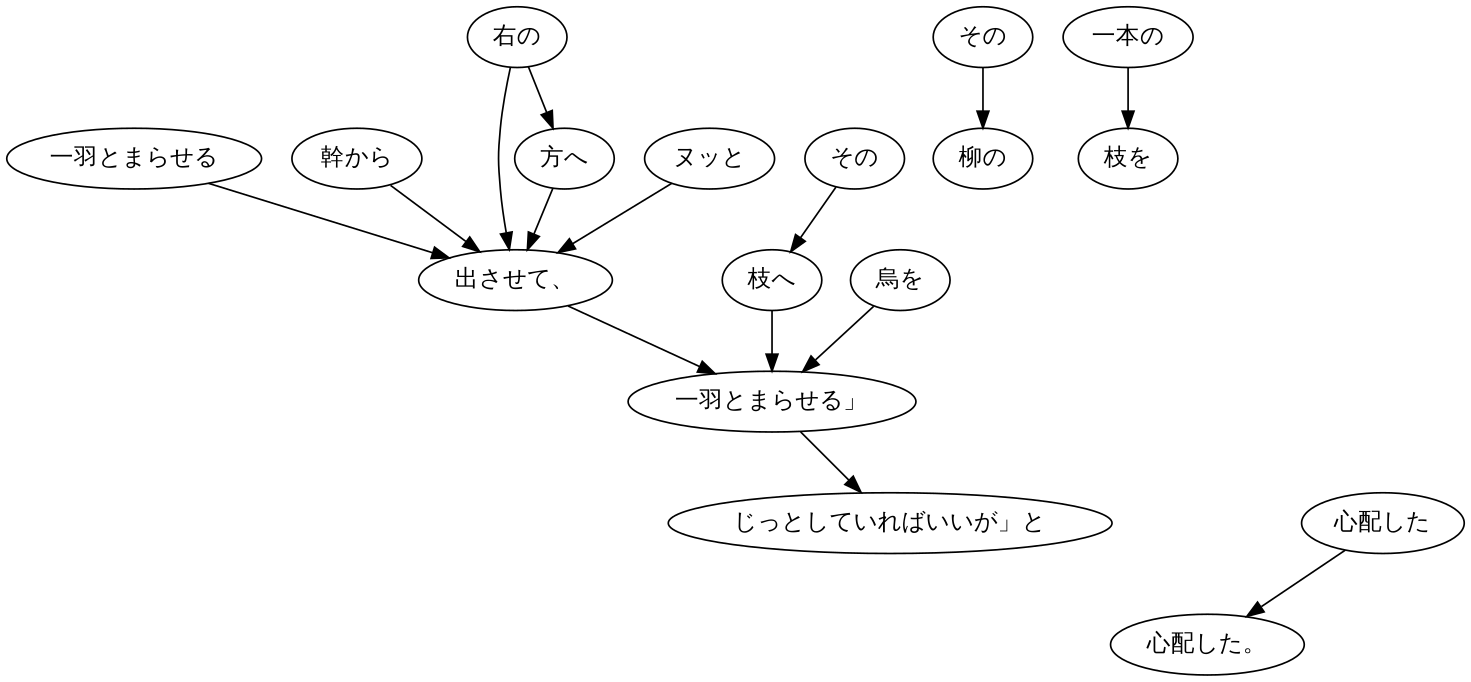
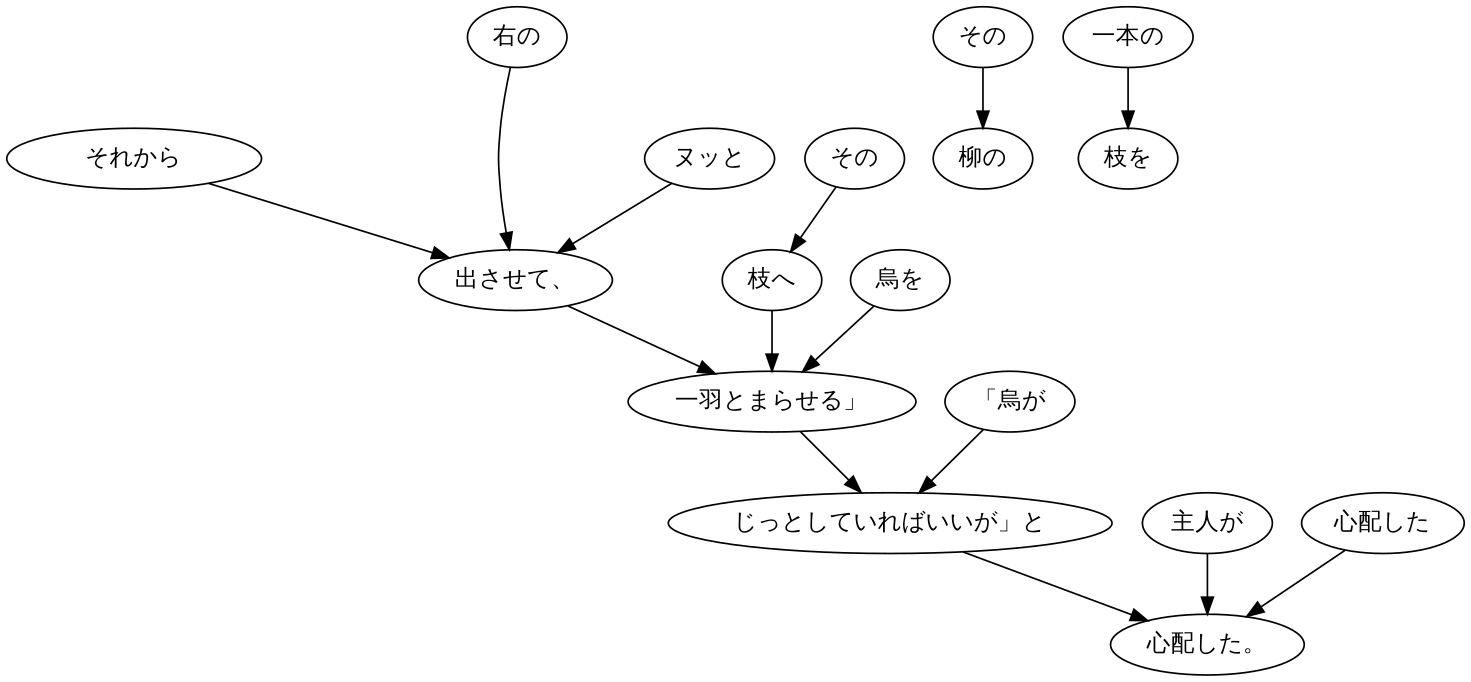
(134, 159) -> (134, 159)
(357, 159) -> none
(564, 159) -> none
none -> (1010, 402)
none -> (1207, 523)
none -> (1047, 583)
